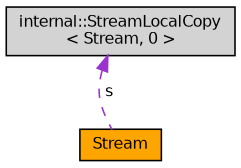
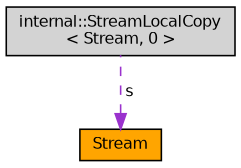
(100, 101) -> (121, 84)
